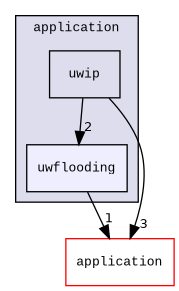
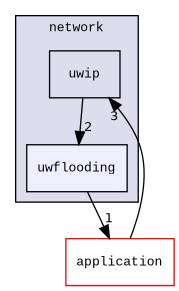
(77, 28) -> (77, 28)
(130, 126) -> (144, 171)
